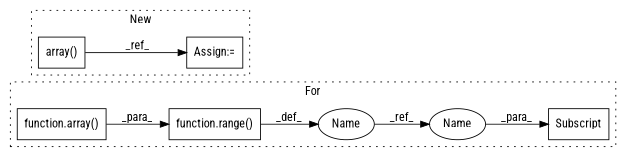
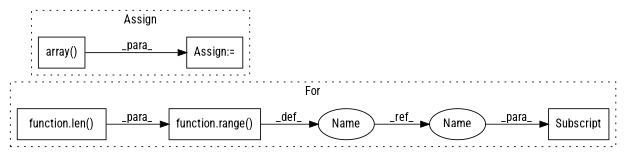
(141, 20) -> (141, 20)
(138, 46) -> (138, 46)
(62, 124) -> (62, 124)
